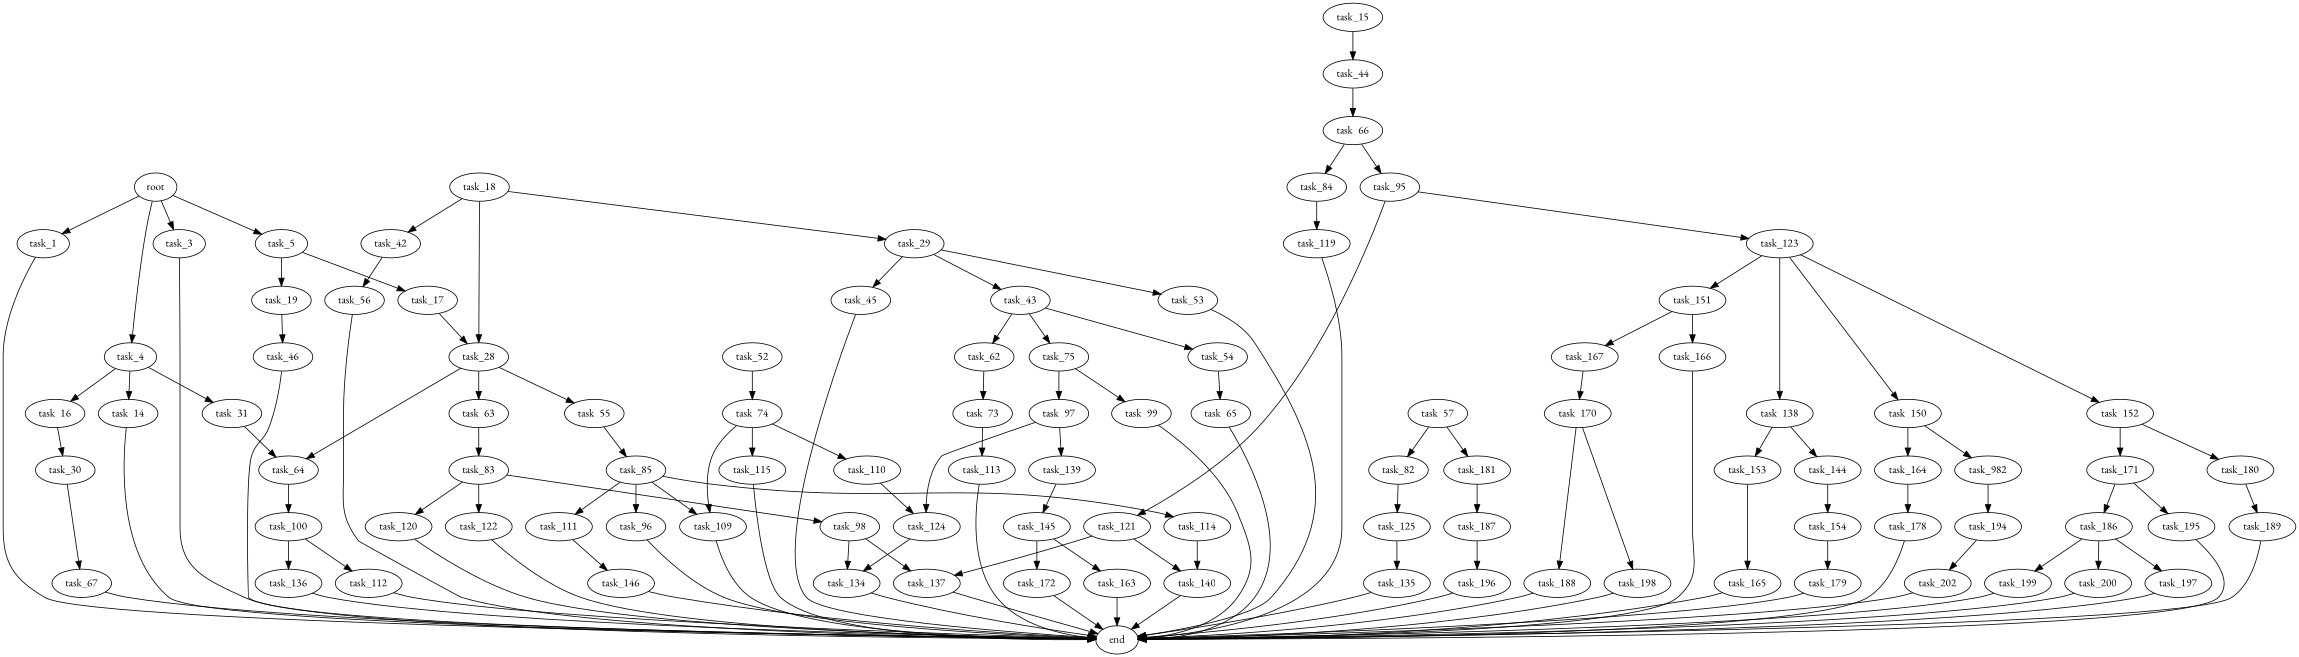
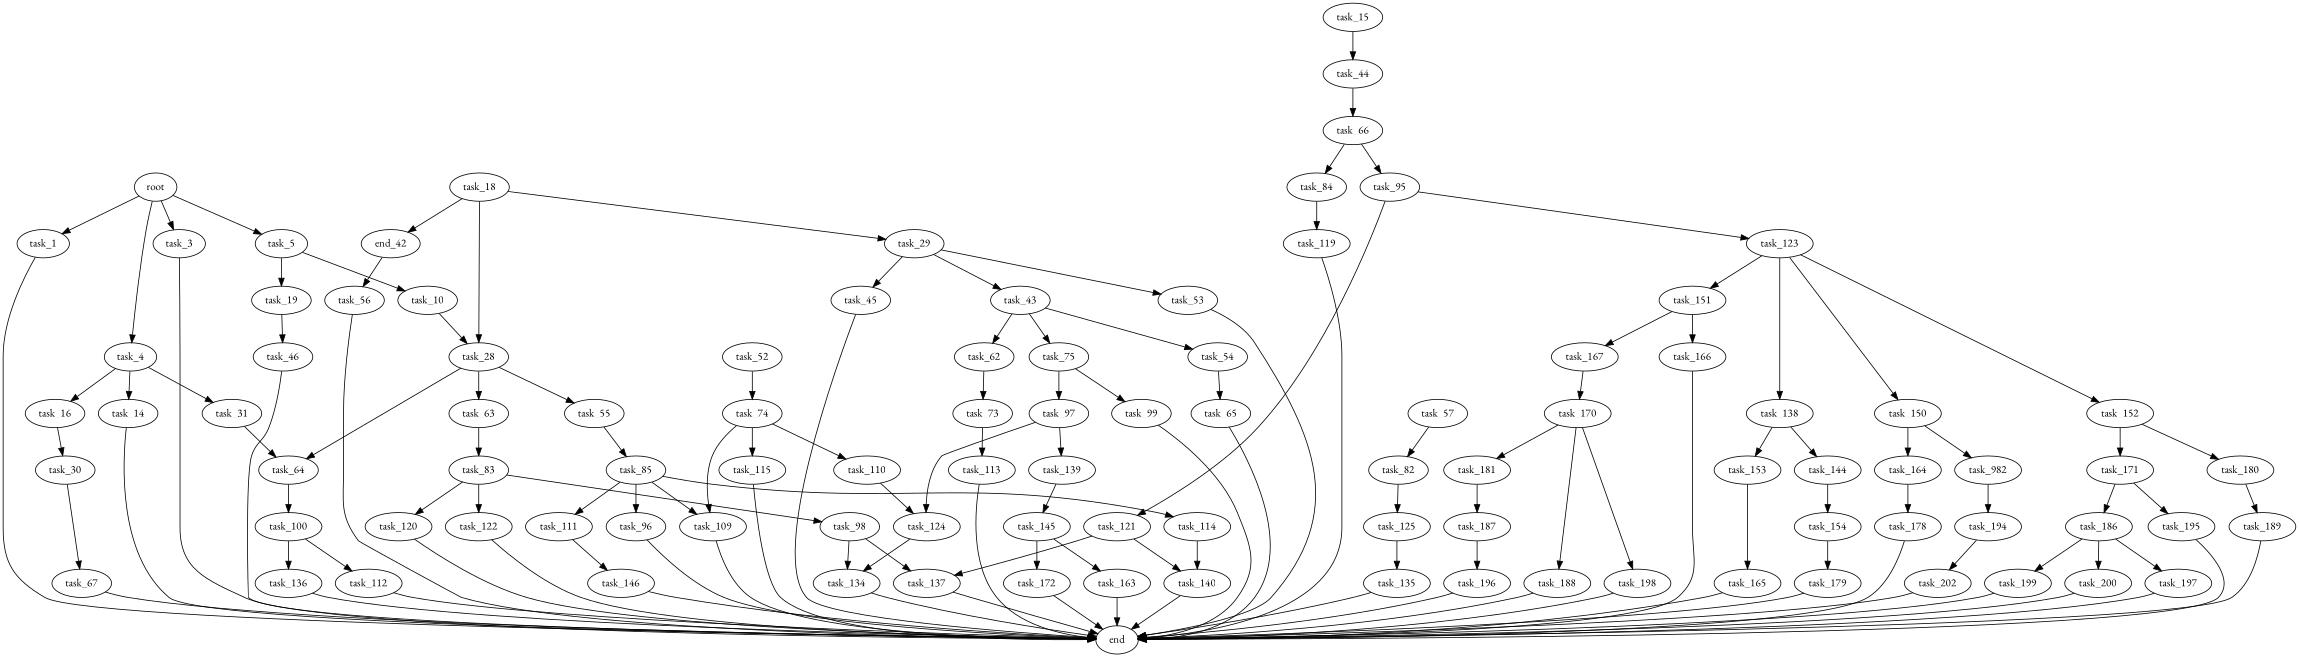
(391, 244) -> (391, 244)
(428, 300) -> (428, 300)
(1455, 438) -> (1531, 440)
